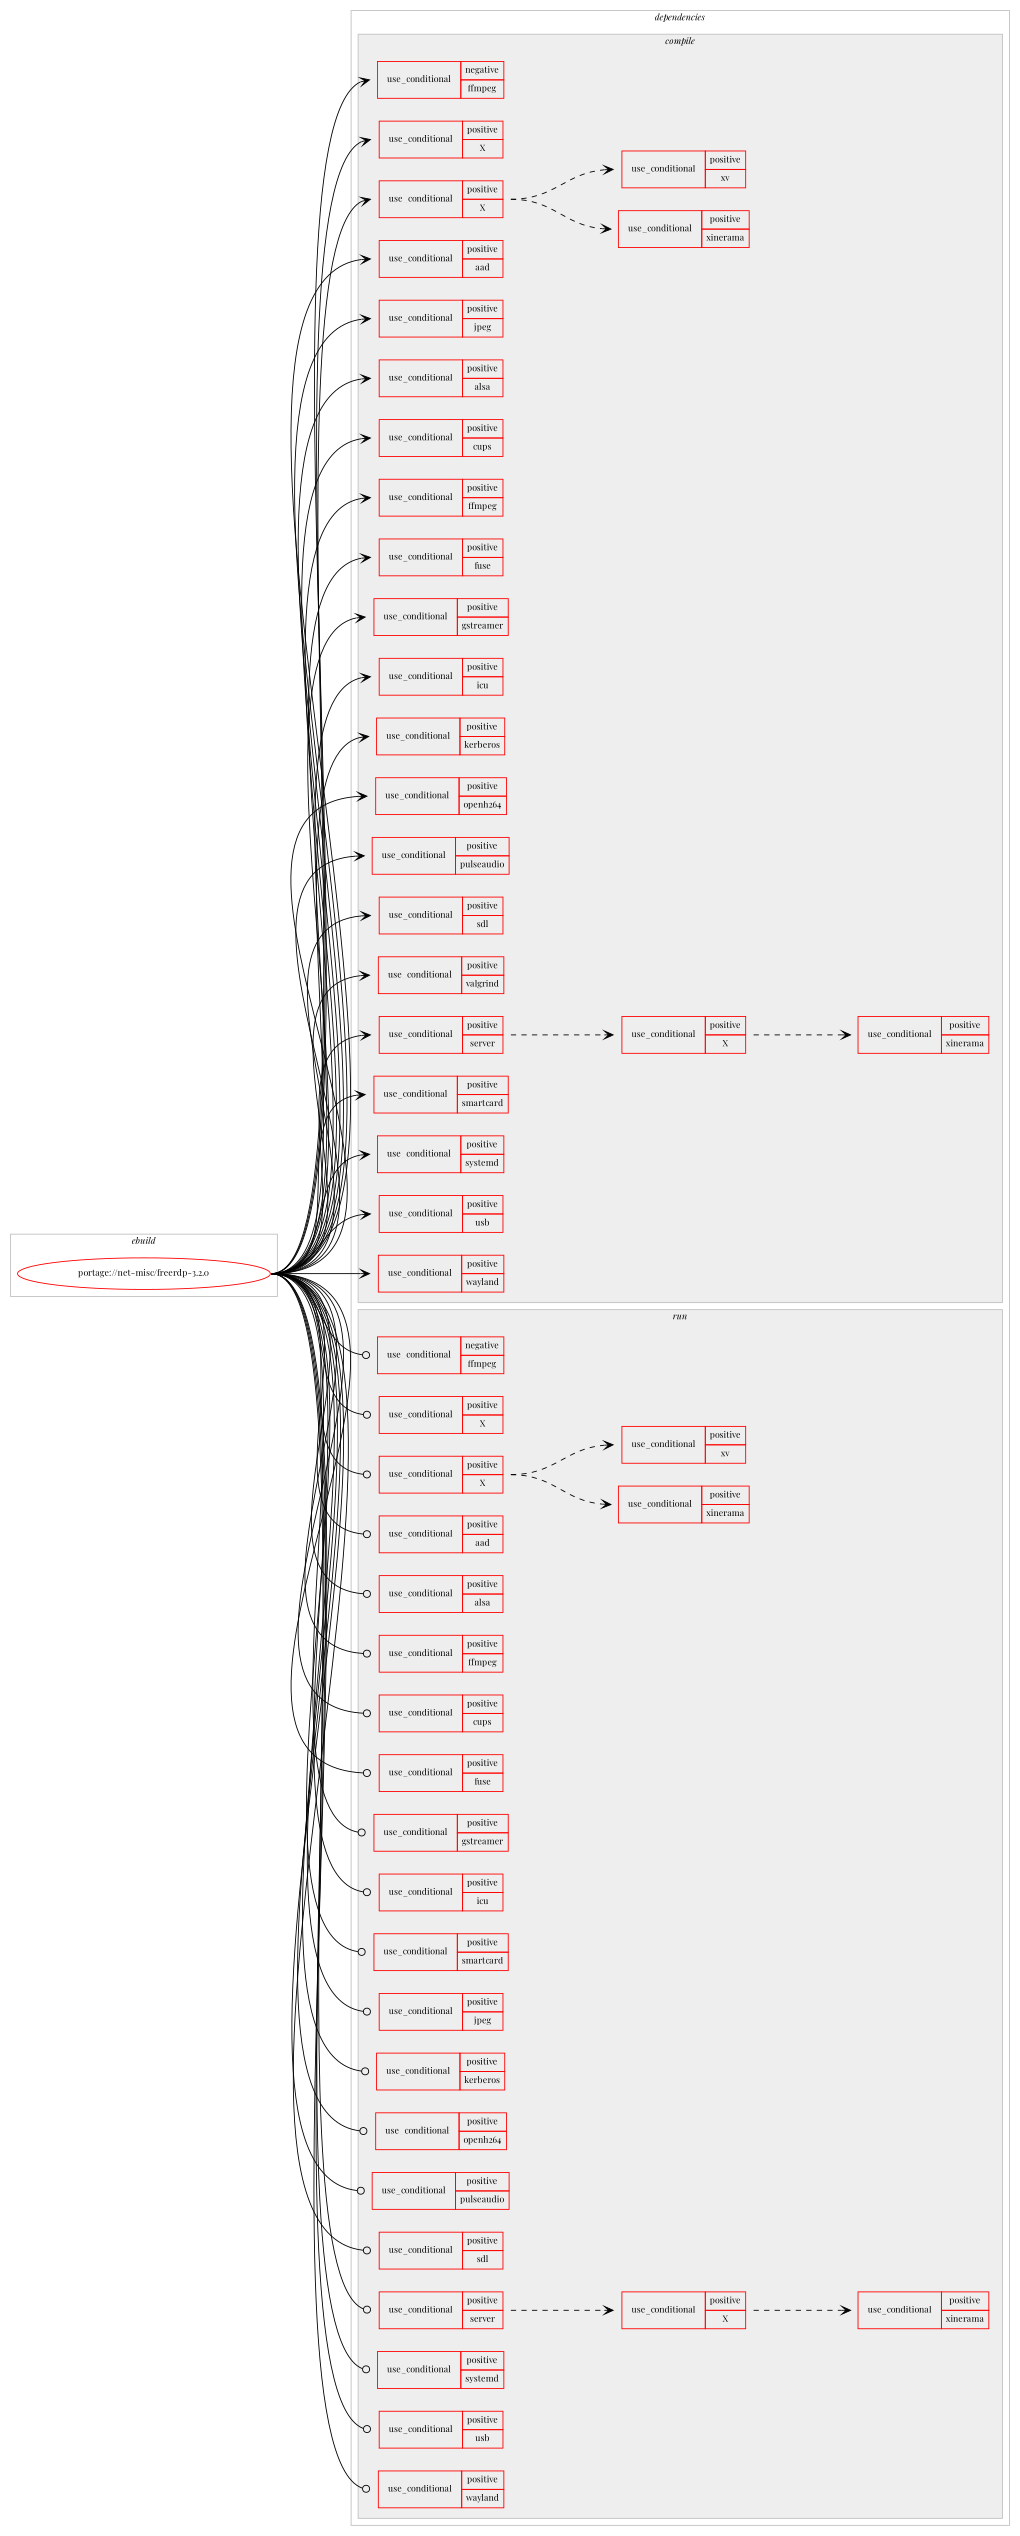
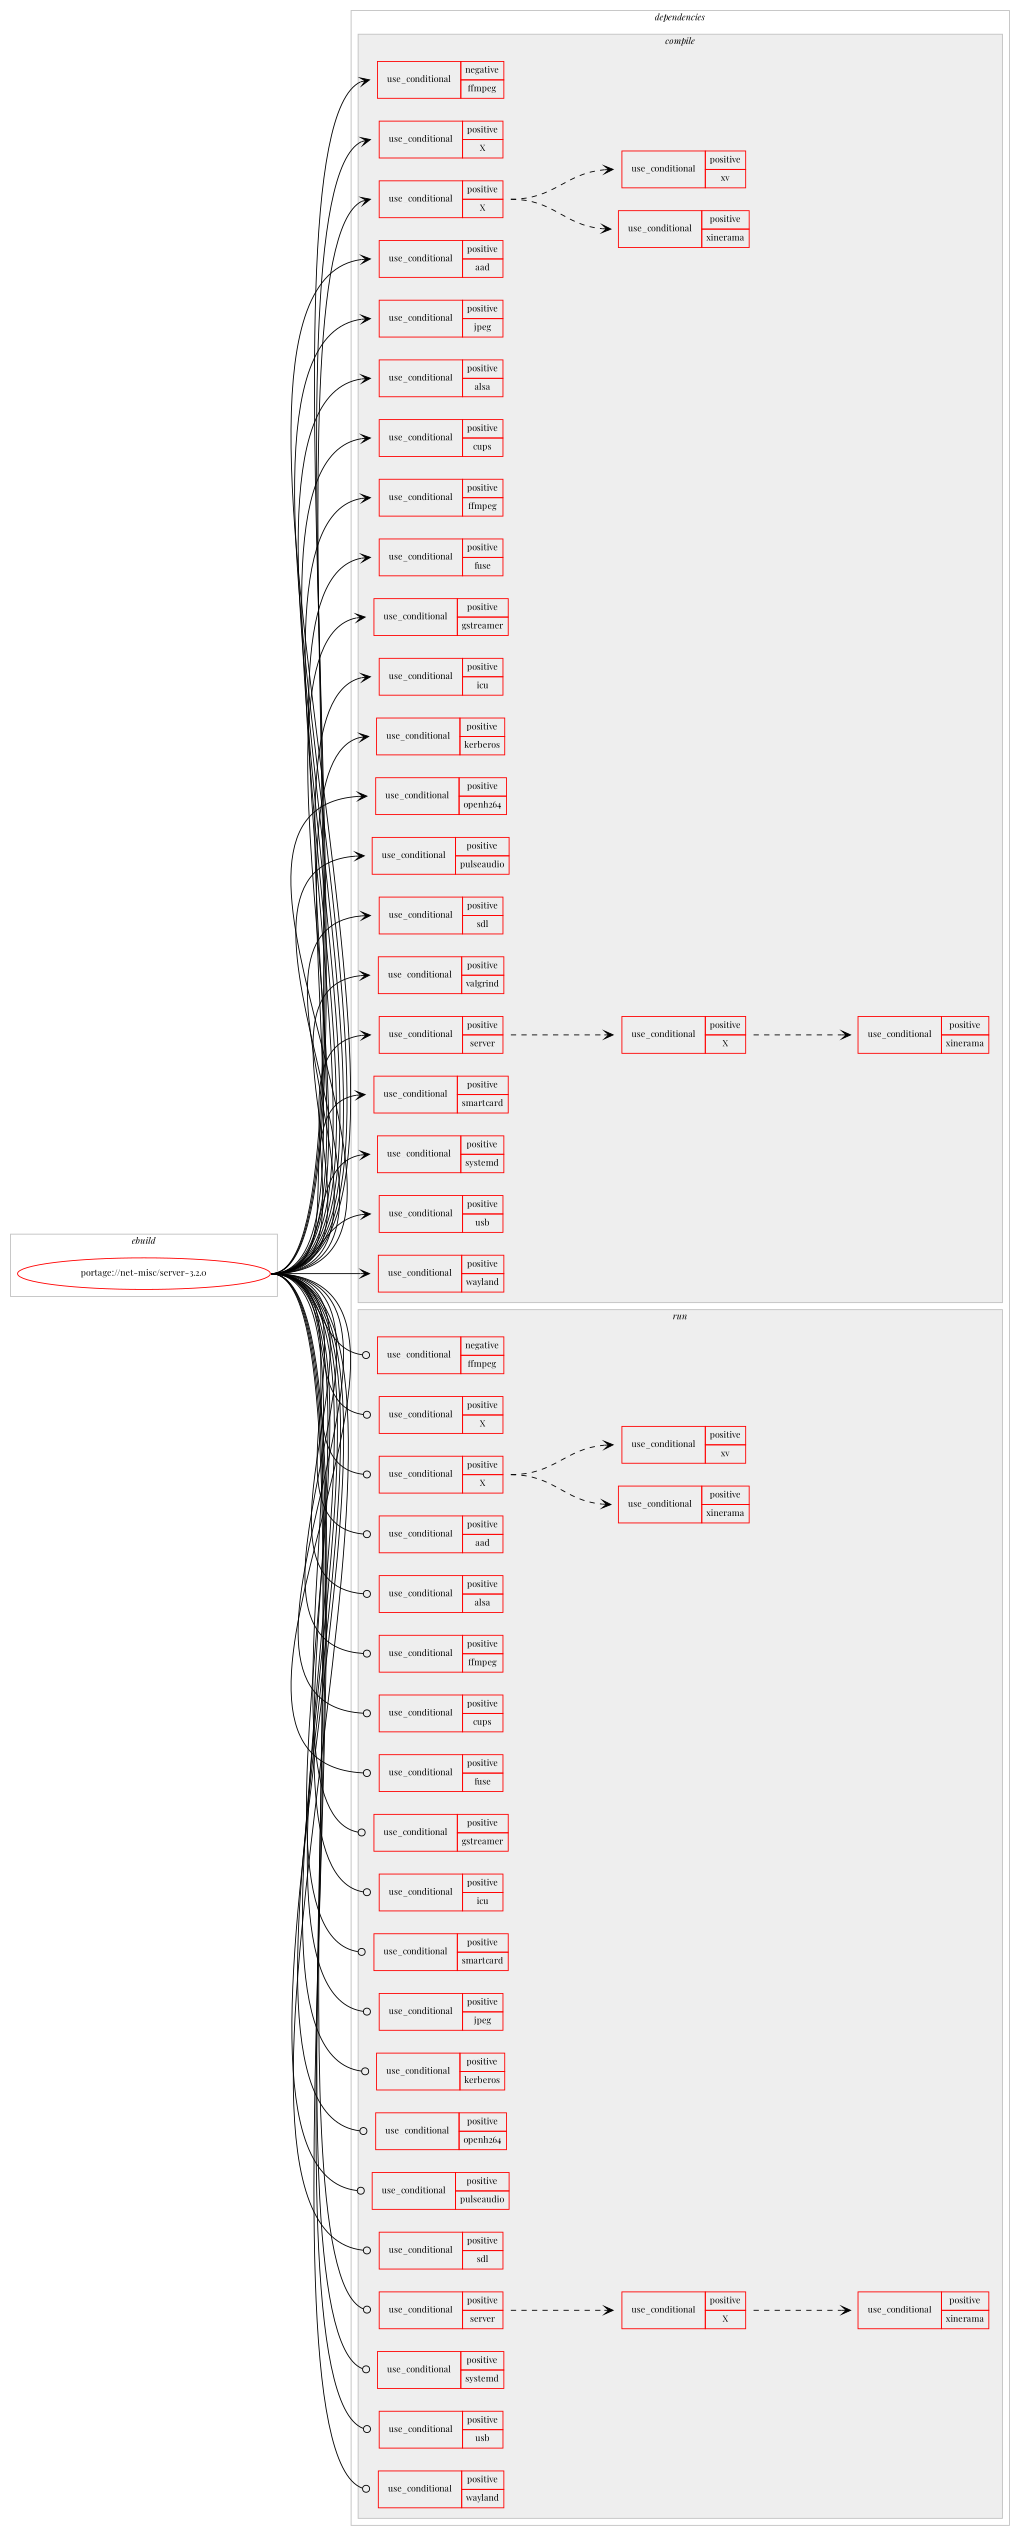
(144, 1274) -> (144, 1274)
